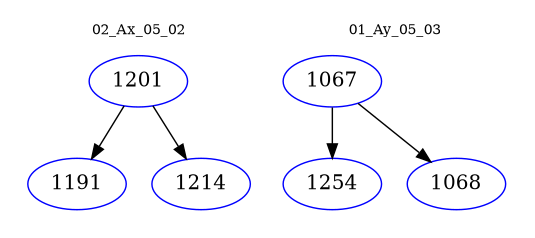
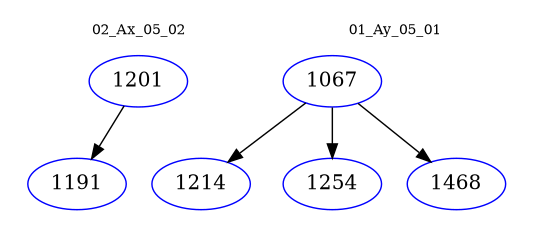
(395, 31) -> (395, 31)
(166, 126) -> (281, 122)
(456, 184) -> (456, 184)
